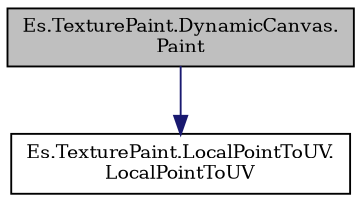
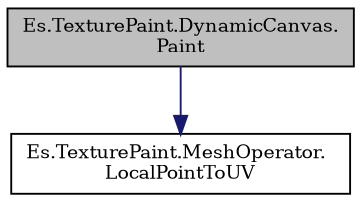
(181, 164) -> (181, 164)
